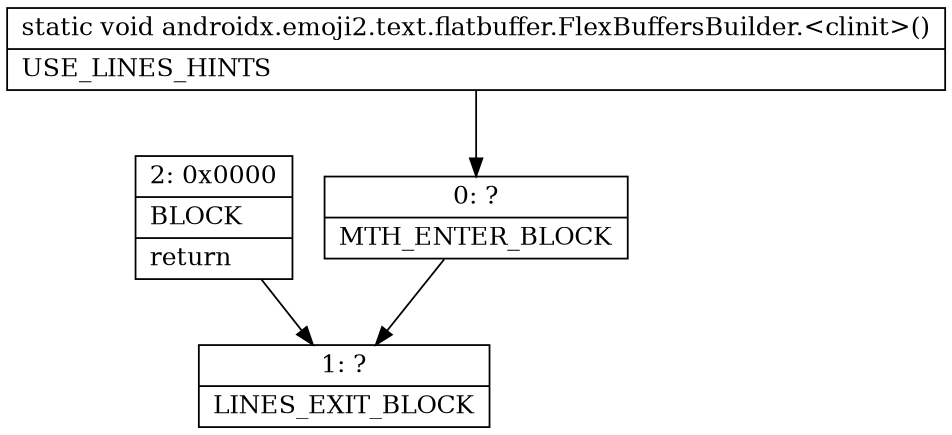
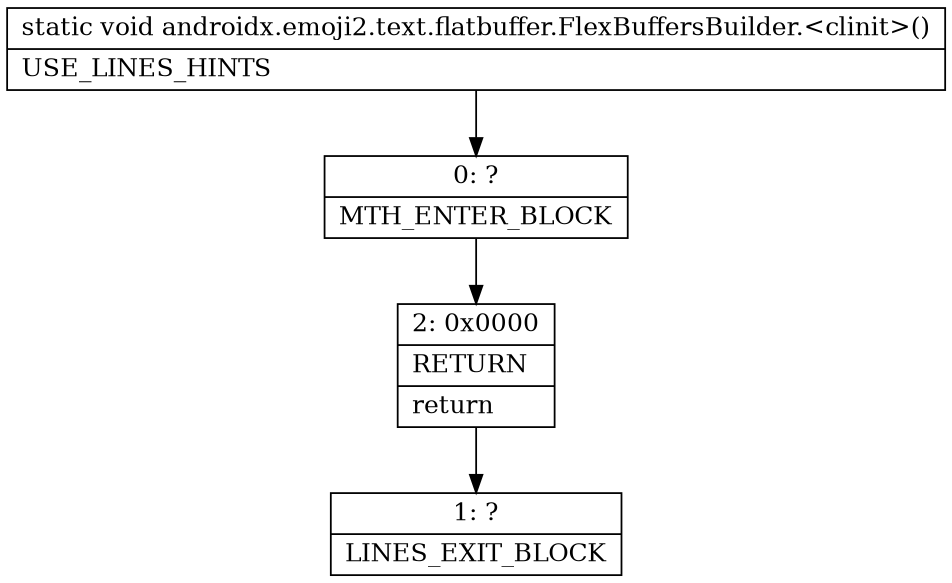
(196, 217) -> (470, 365)
(416, 295) -> (476, 262)
